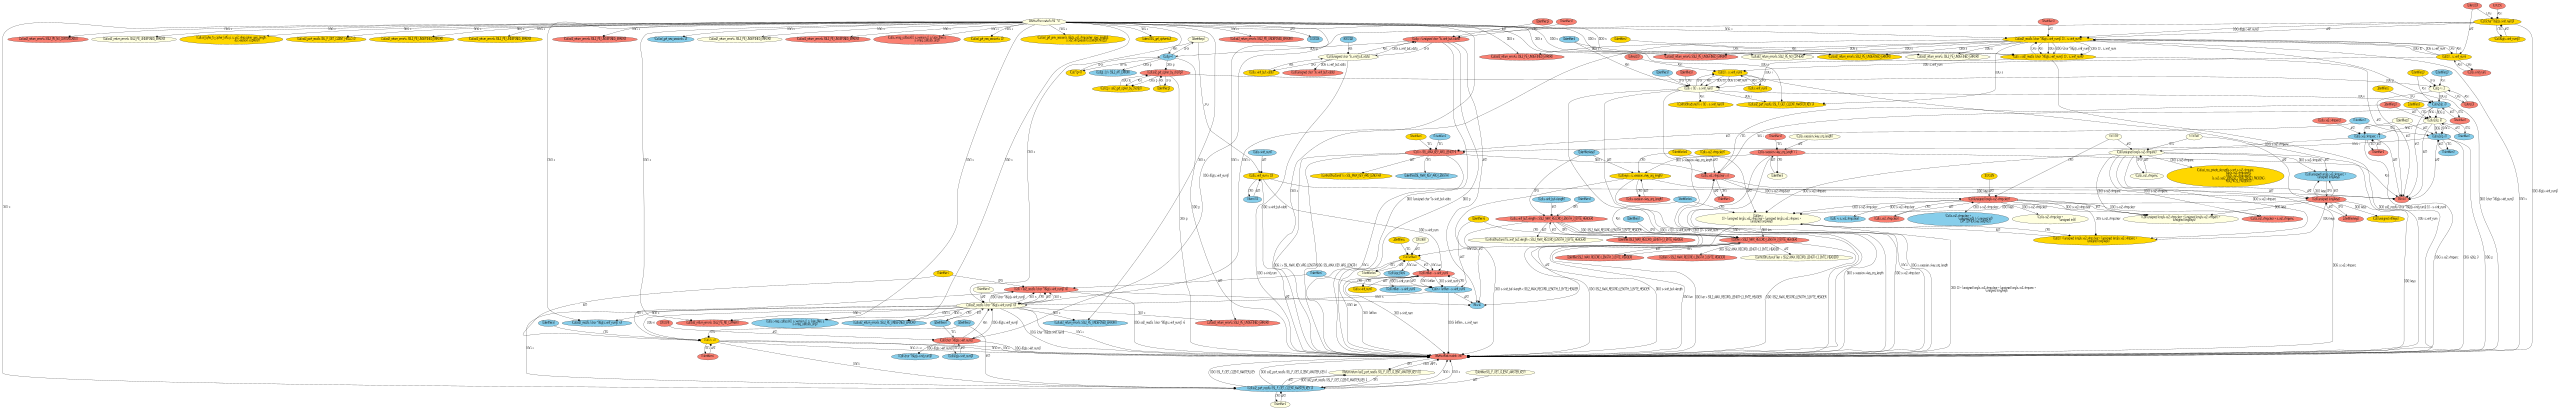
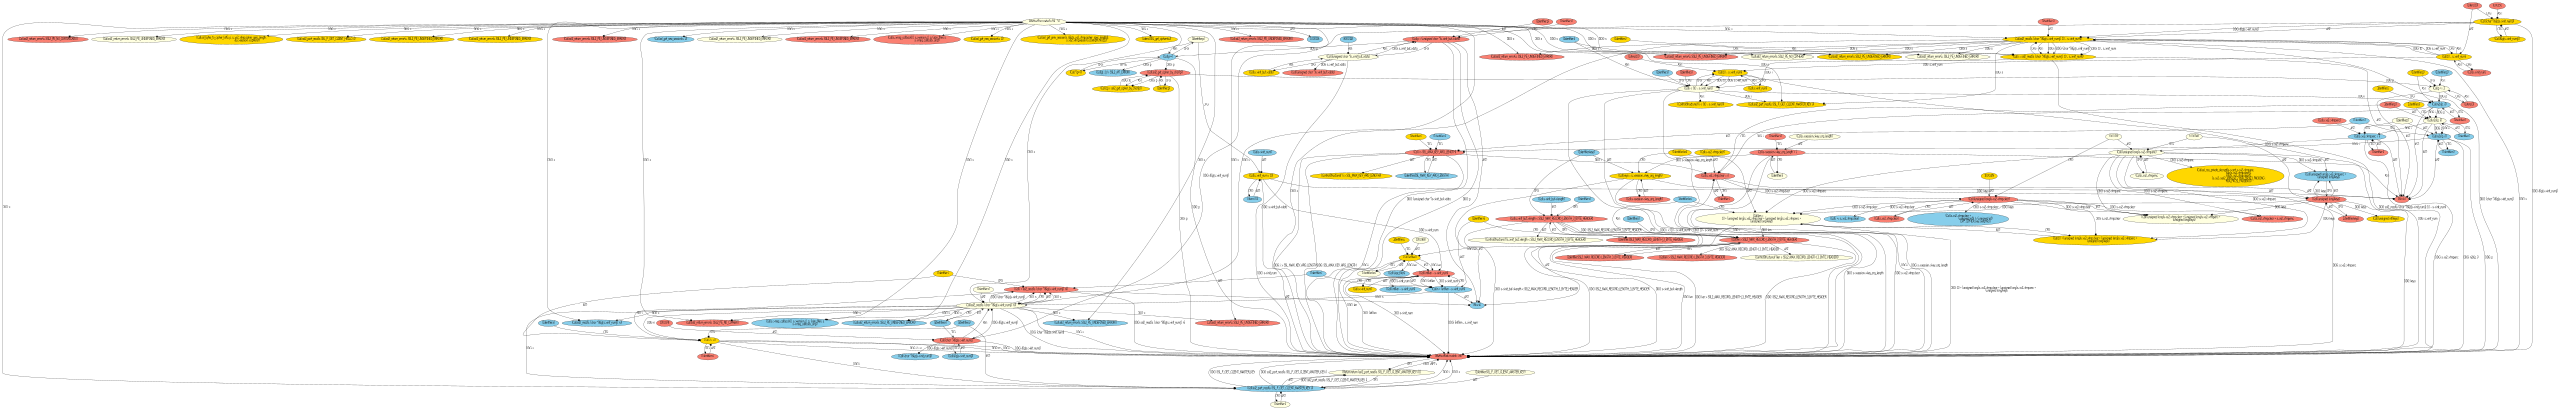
none -> (1430, 165)
(2050, 219) -> none
